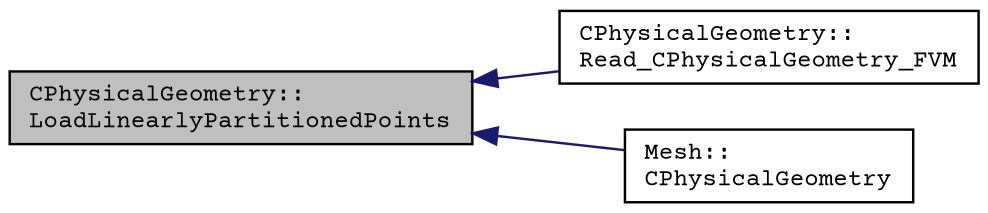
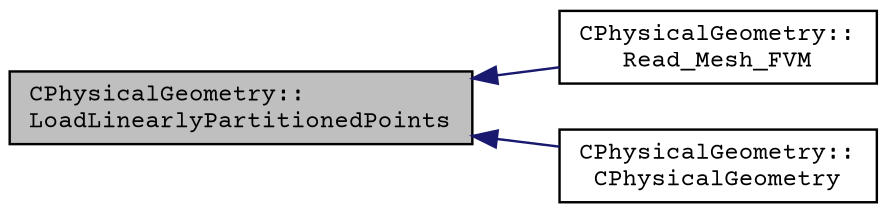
(769, 47) -> (718, 47)
(769, 166) -> (718, 166)
